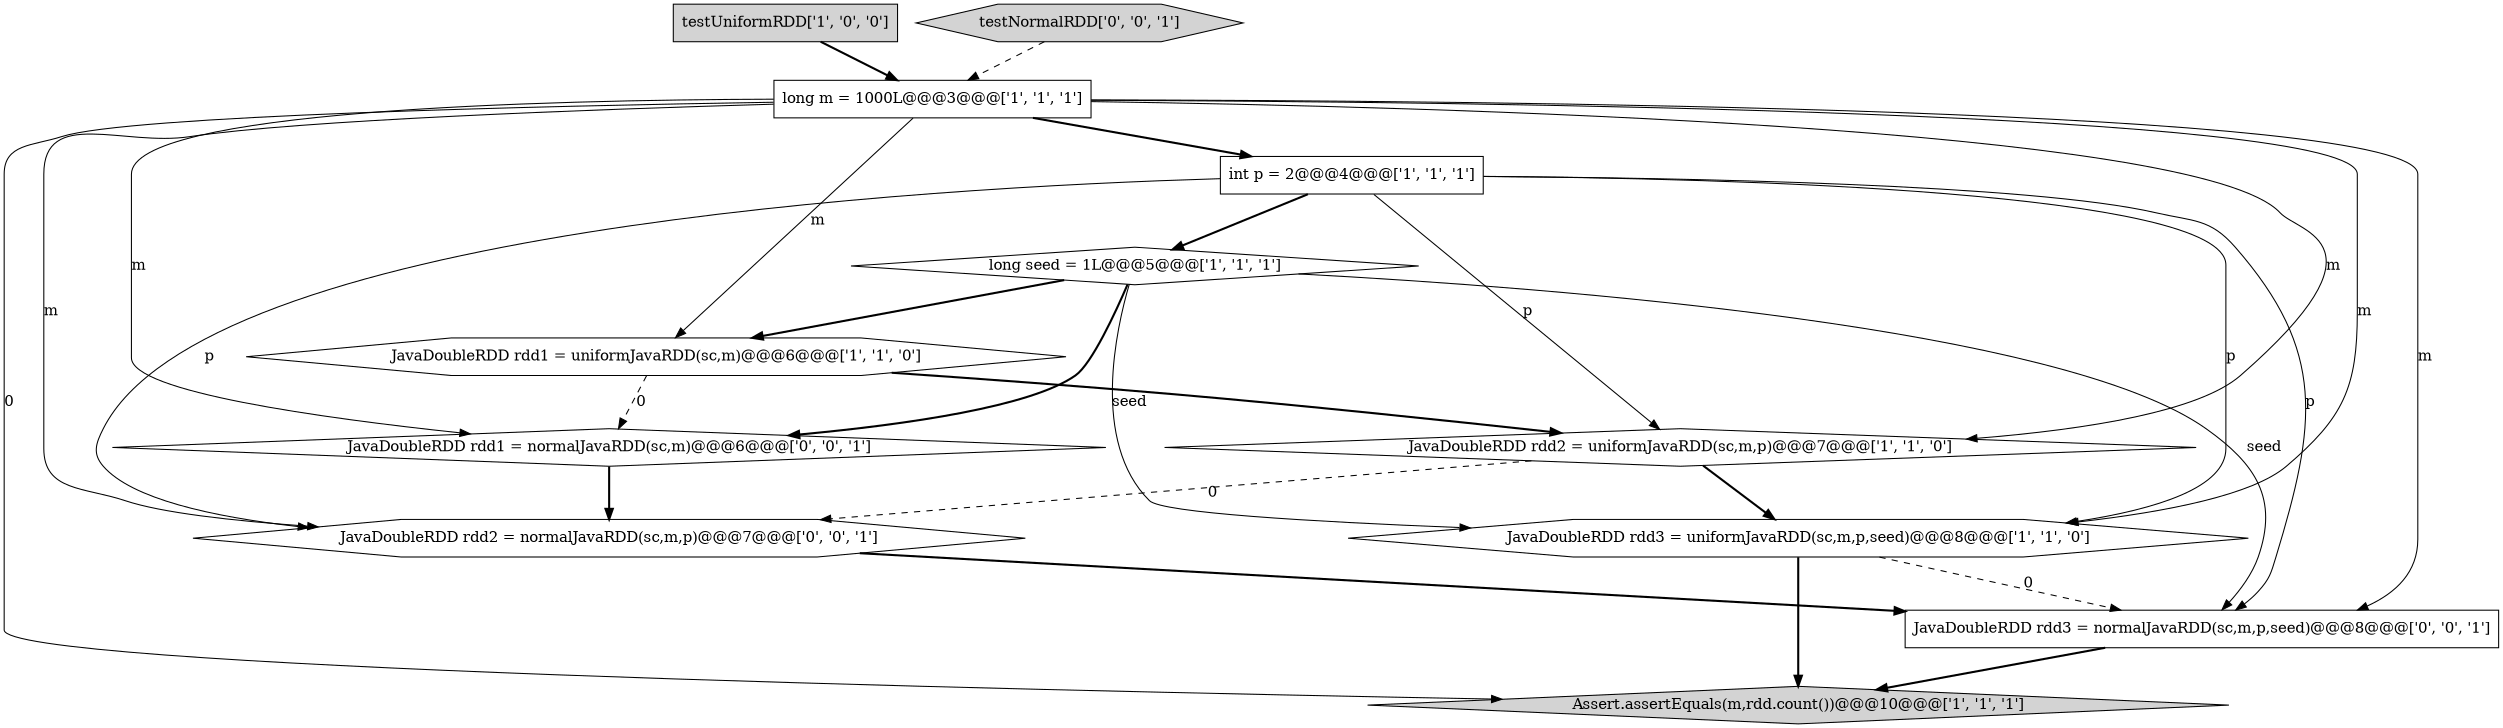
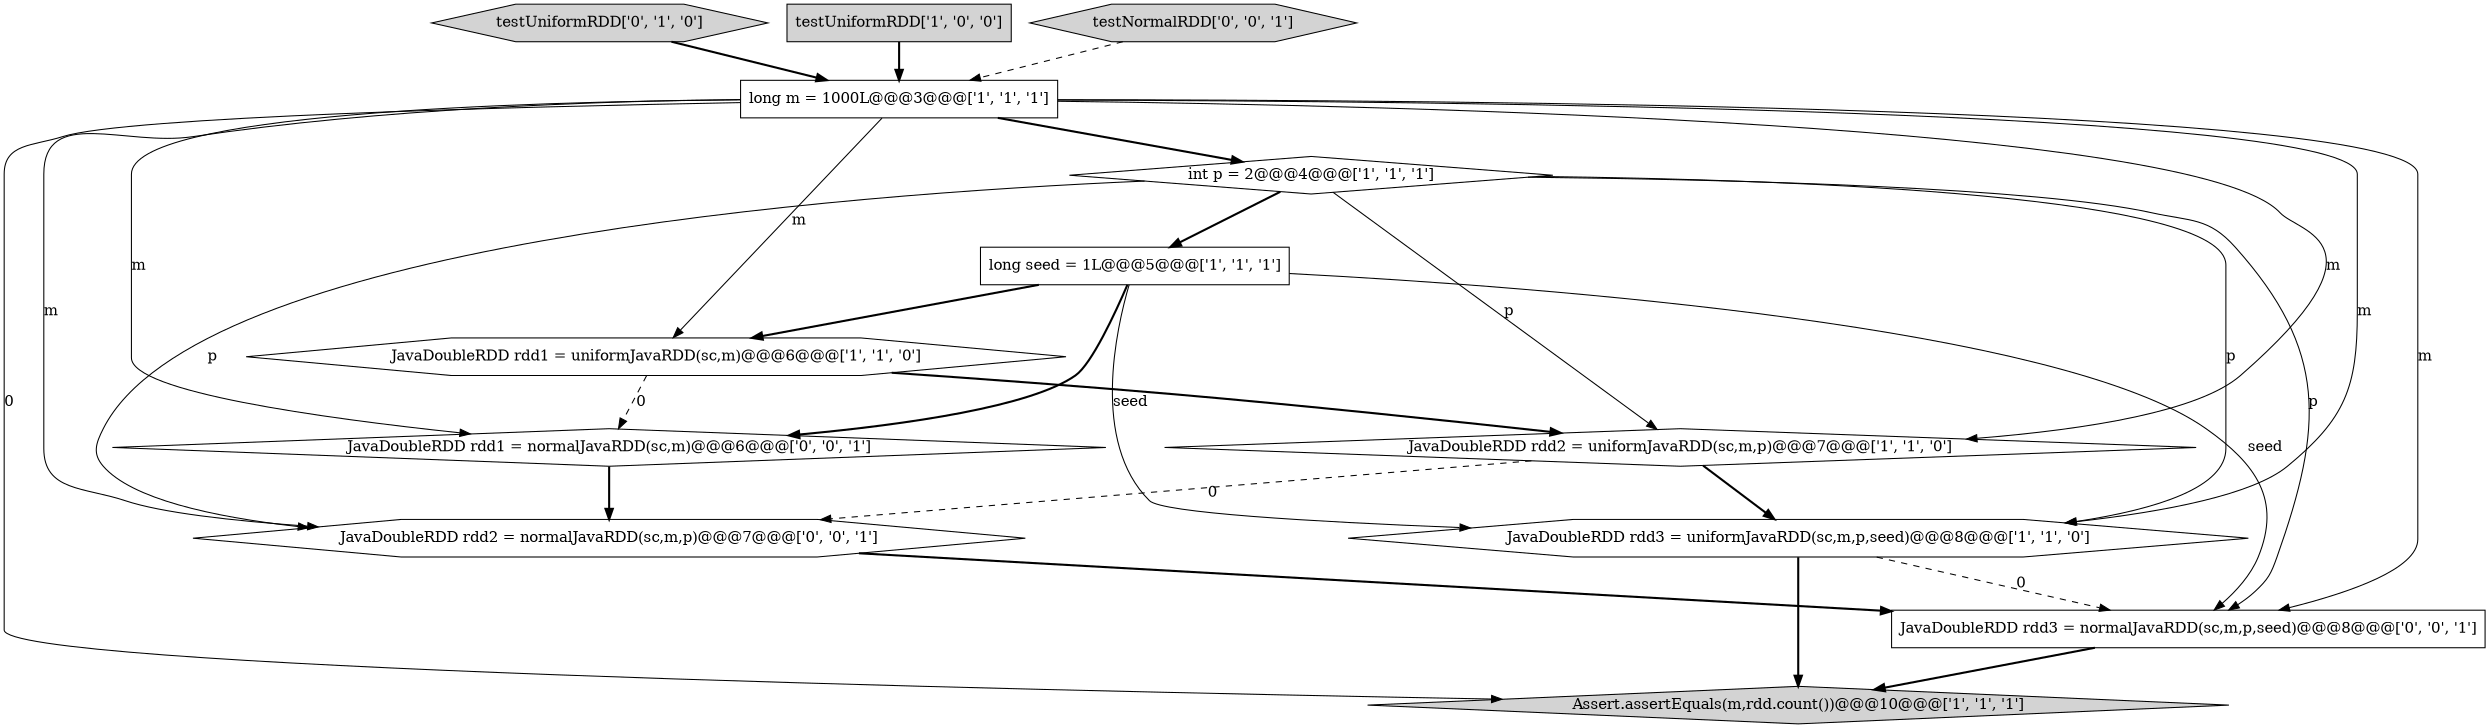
none -> (600, 23)
(1352, 175) -> (1311, 175)
(1135, 266) -> (1135, 266)
